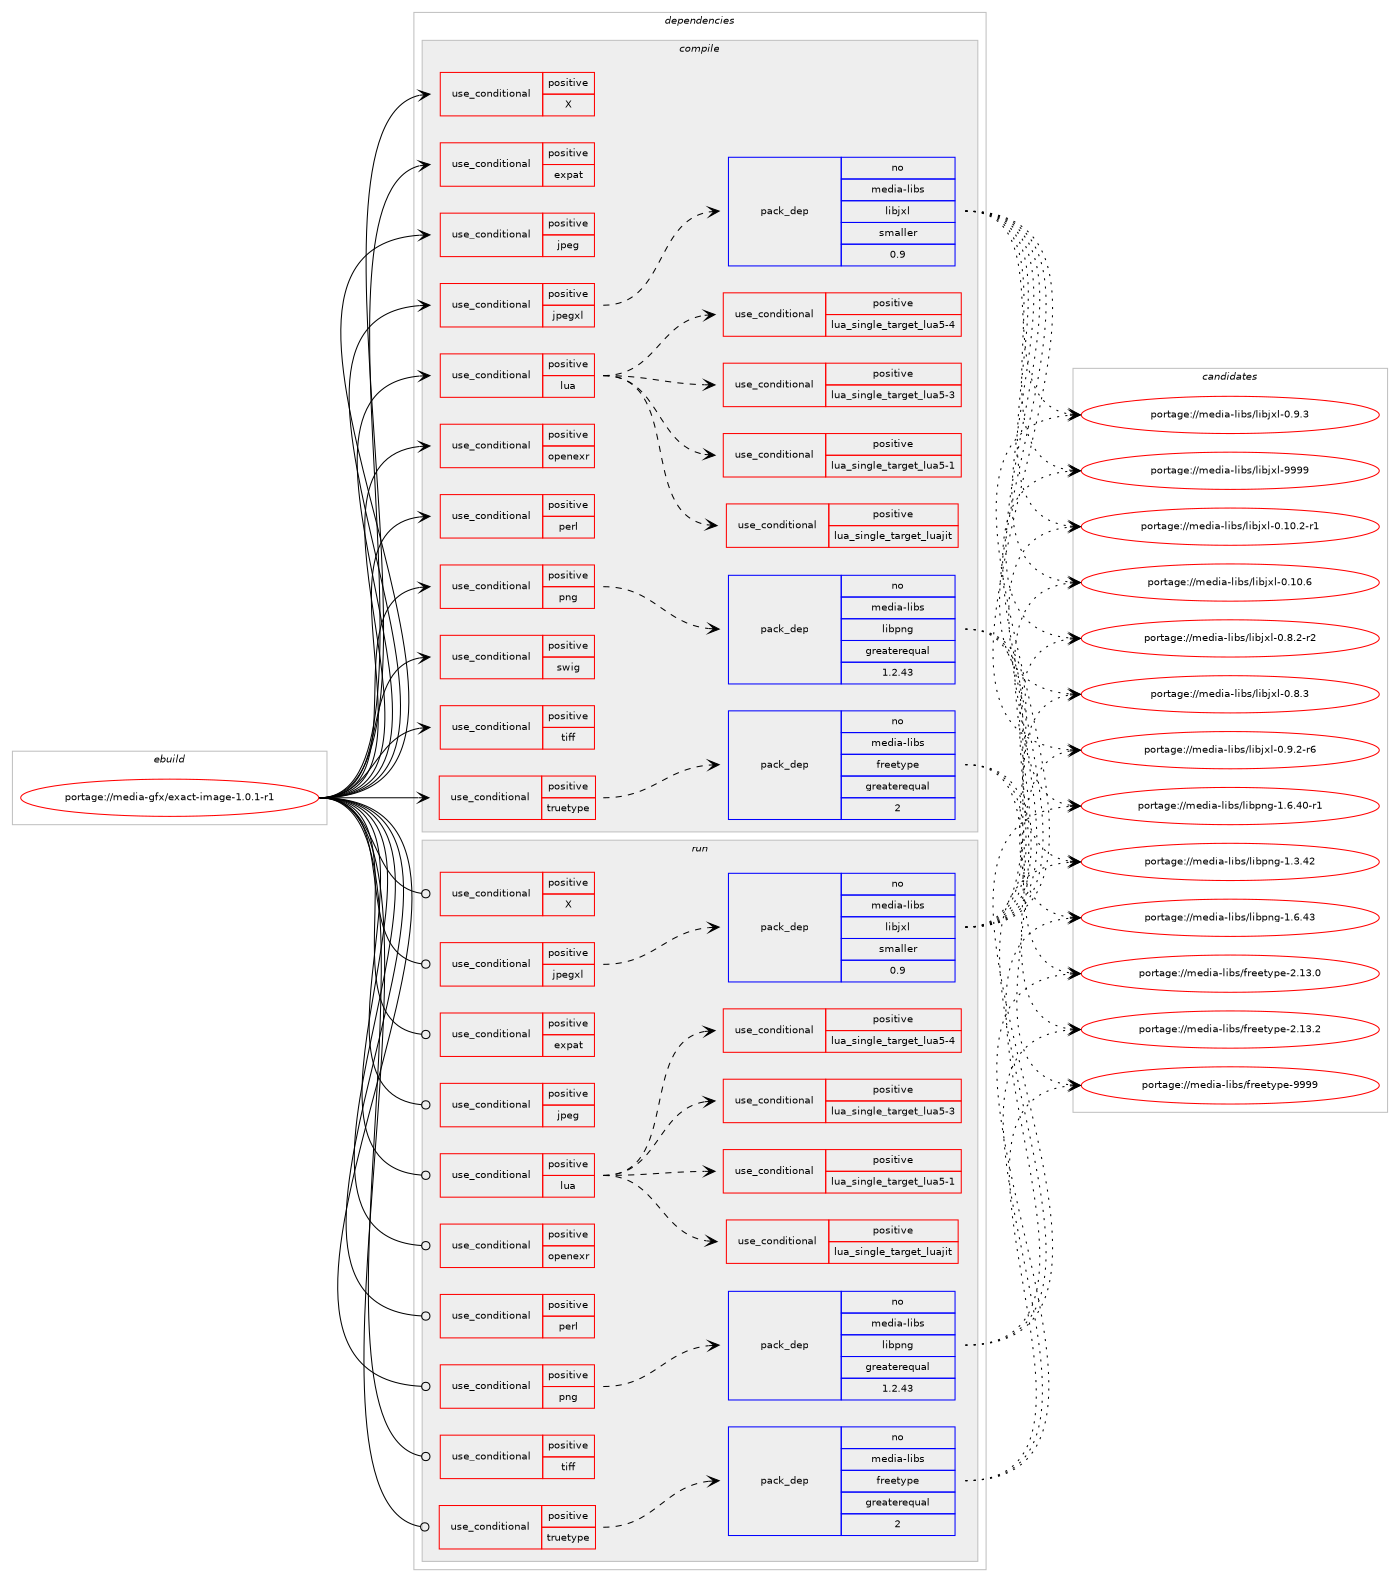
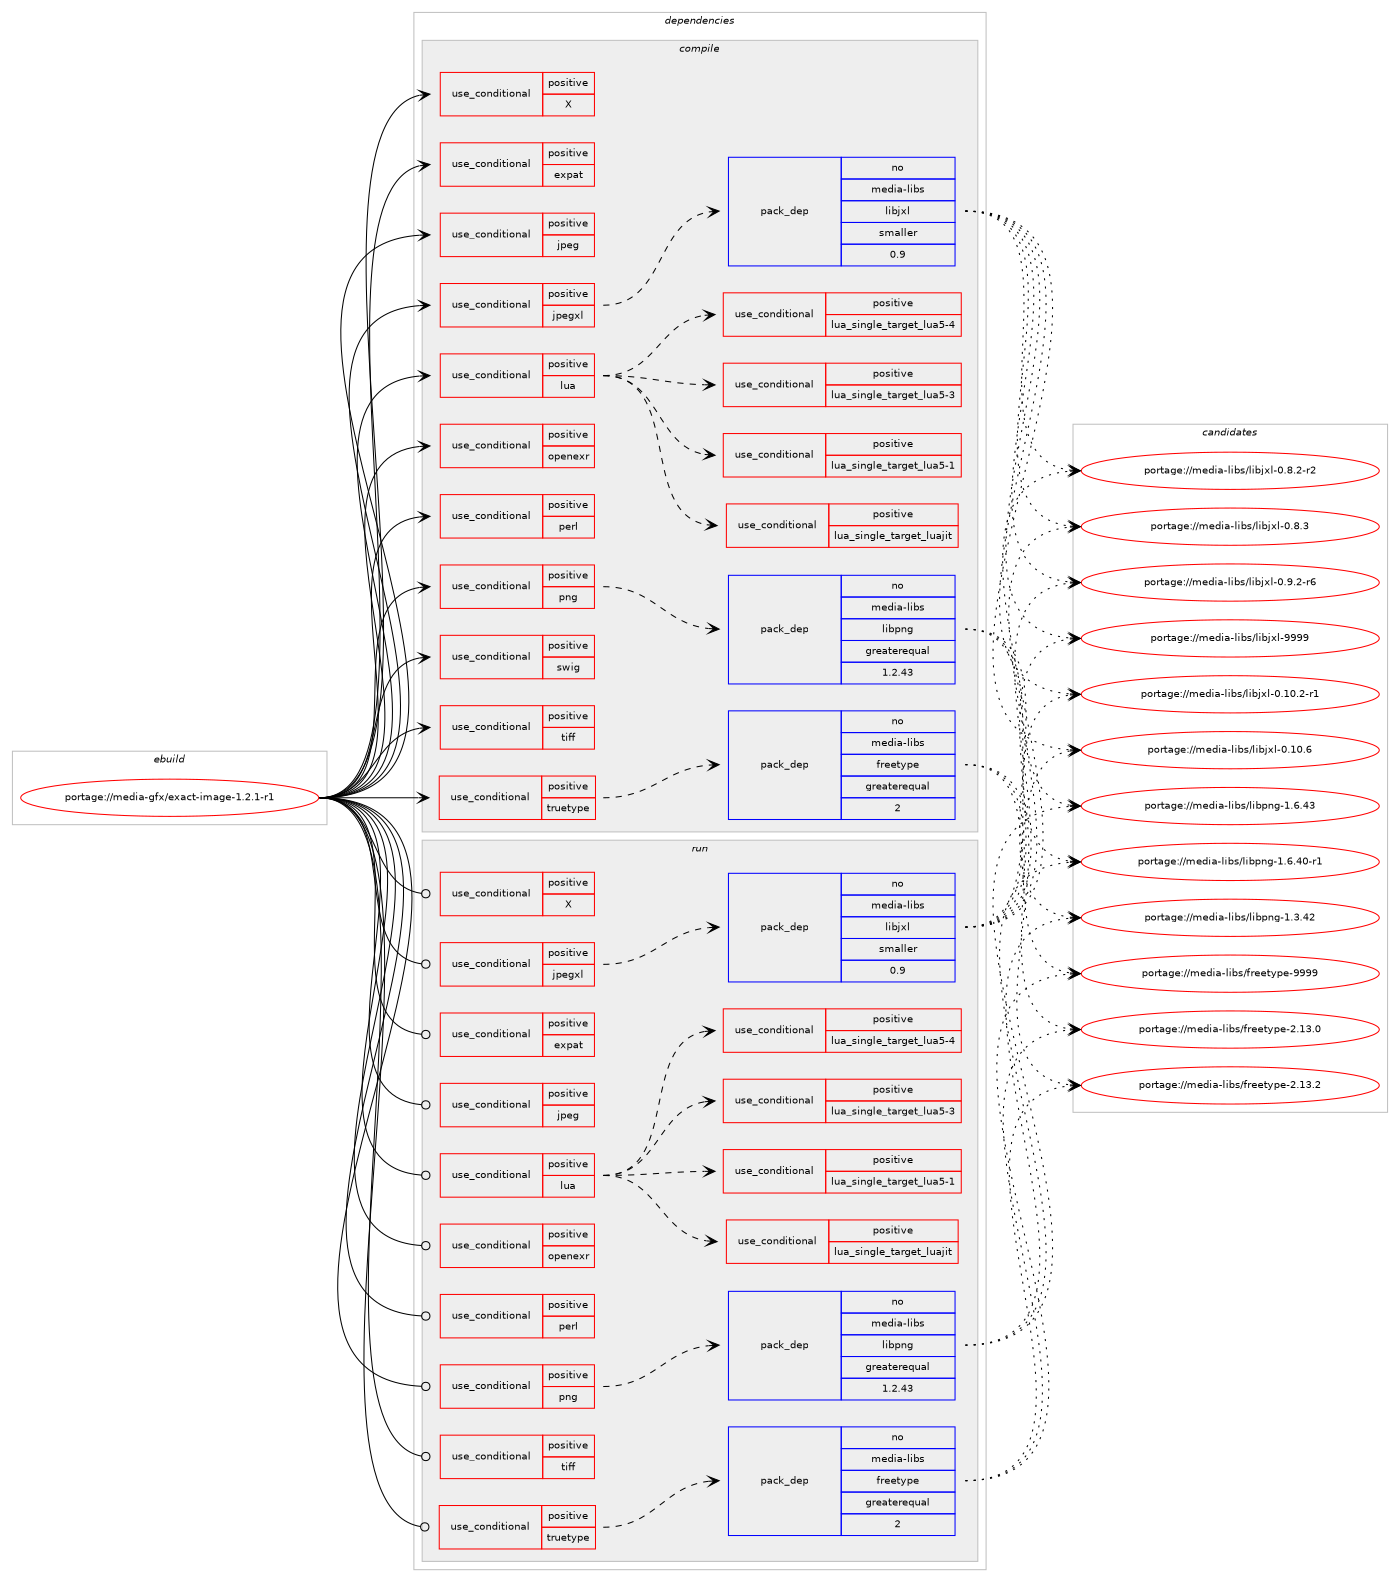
(1230, 415) -> none
(170, 798) -> (170, 798)
